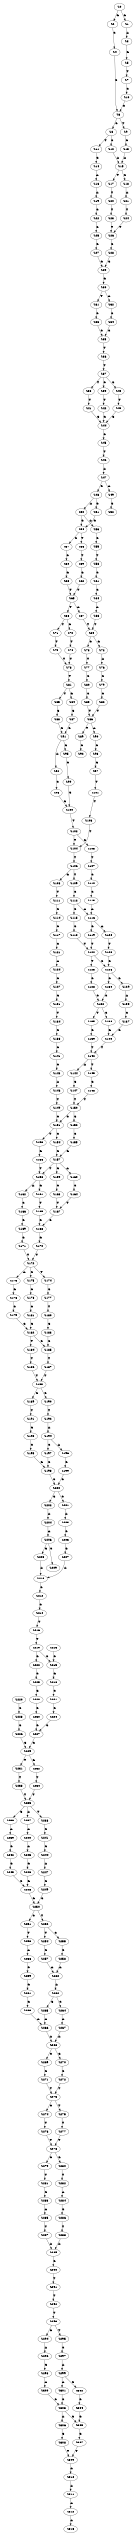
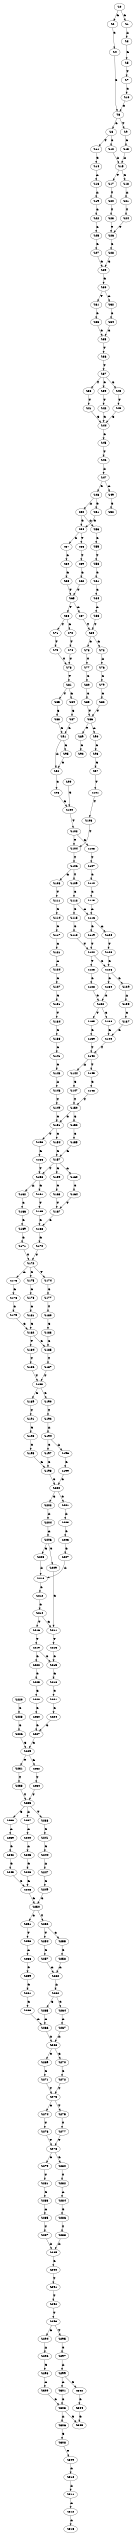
(67, 767) -> (61, 762)
none -> (54, 1631)
(79, 2443) -> none
